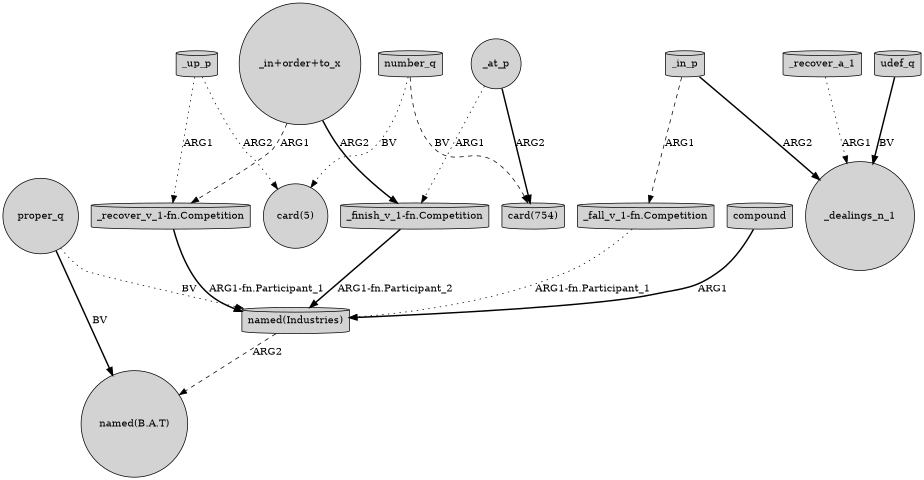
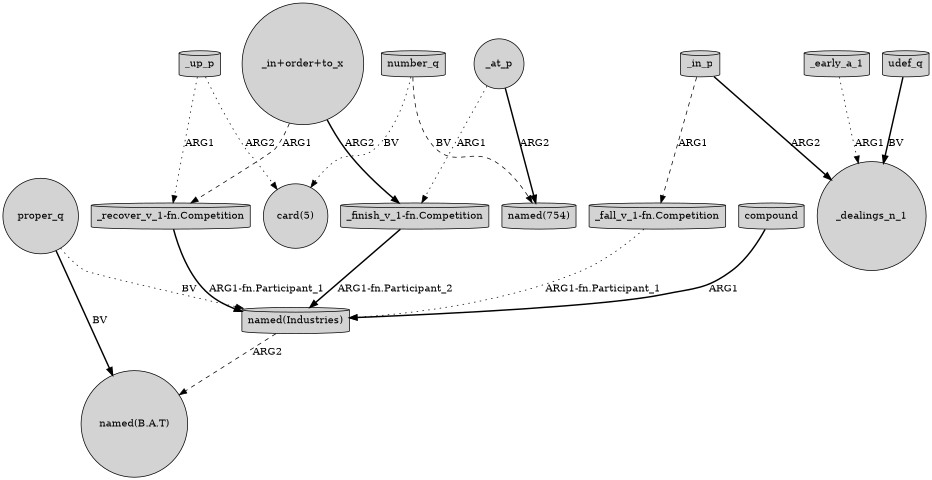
(822, 64) -> (837, 64)
(533, 216) -> (539, 216)
